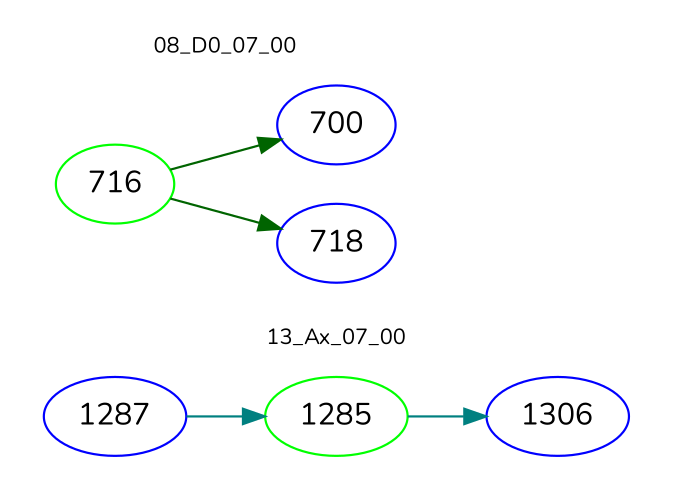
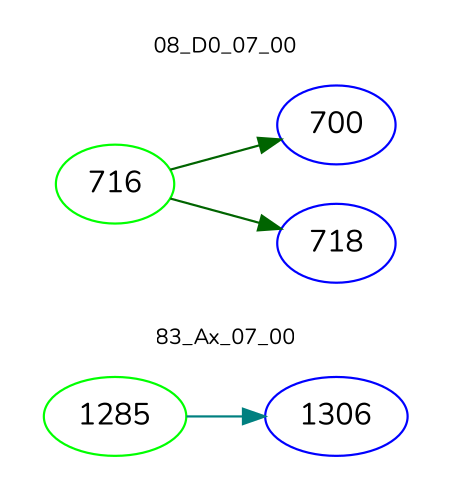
(336, 339) -> (226, 339)
(115, 416) -> none
